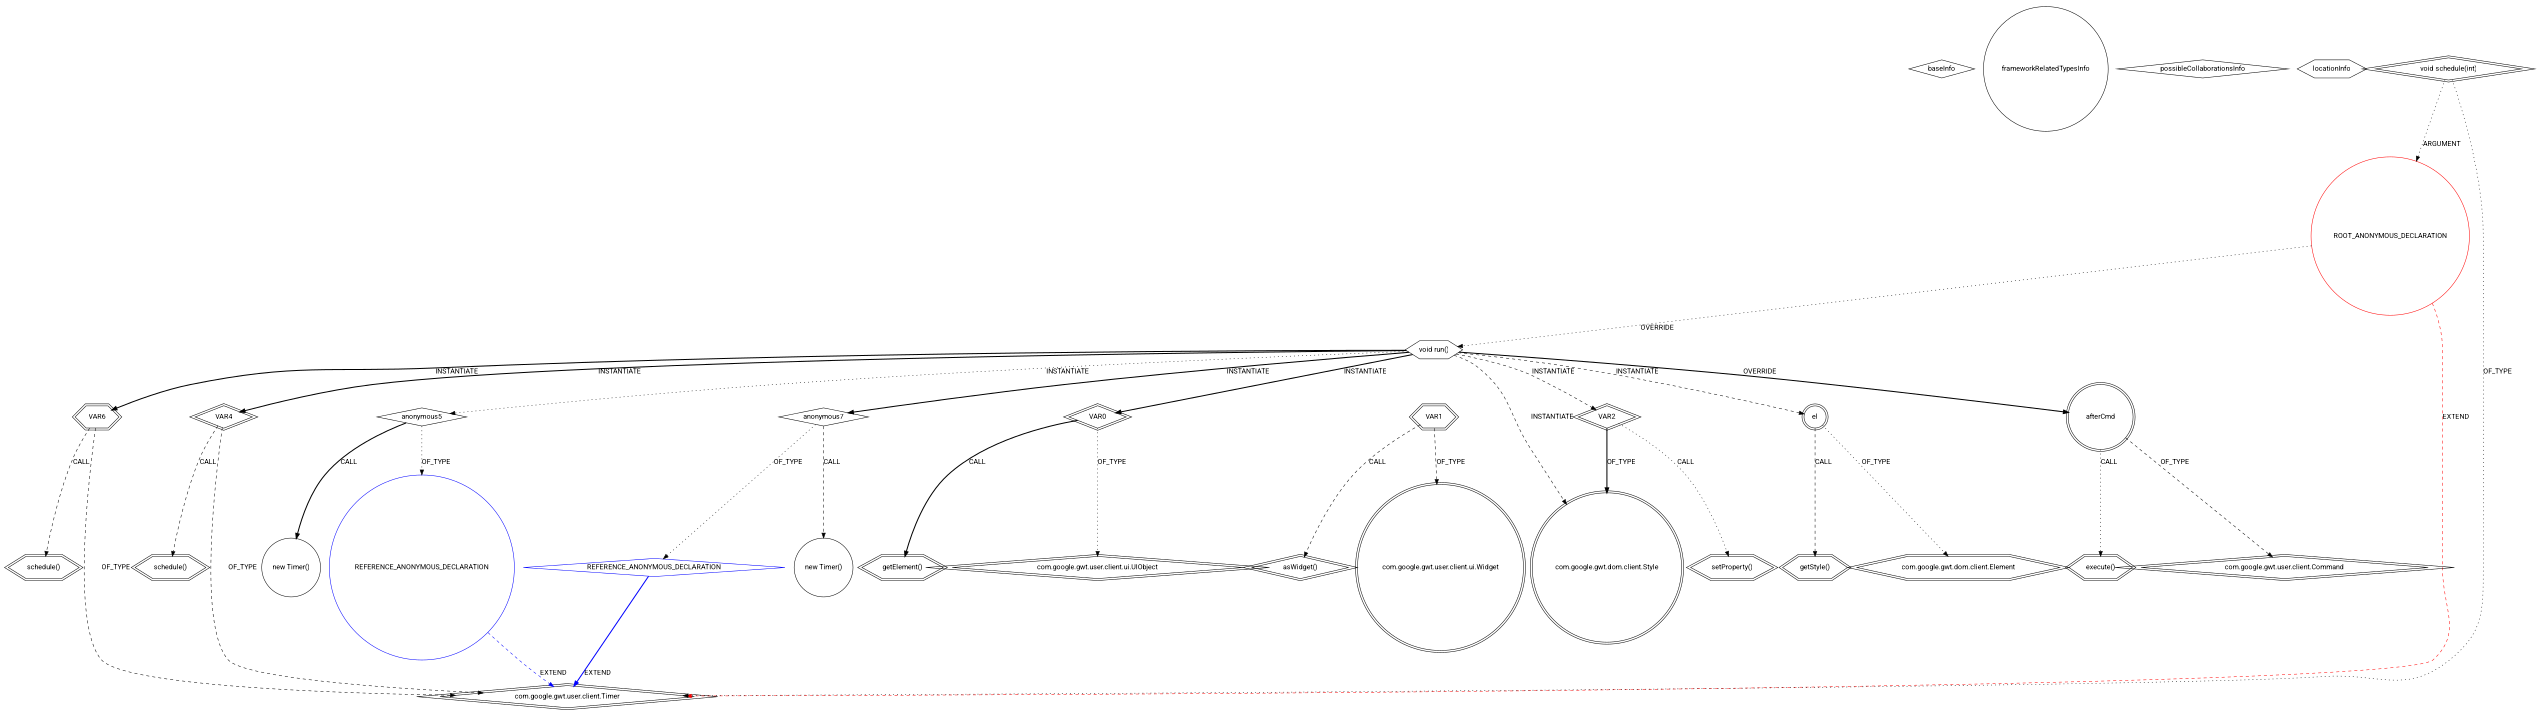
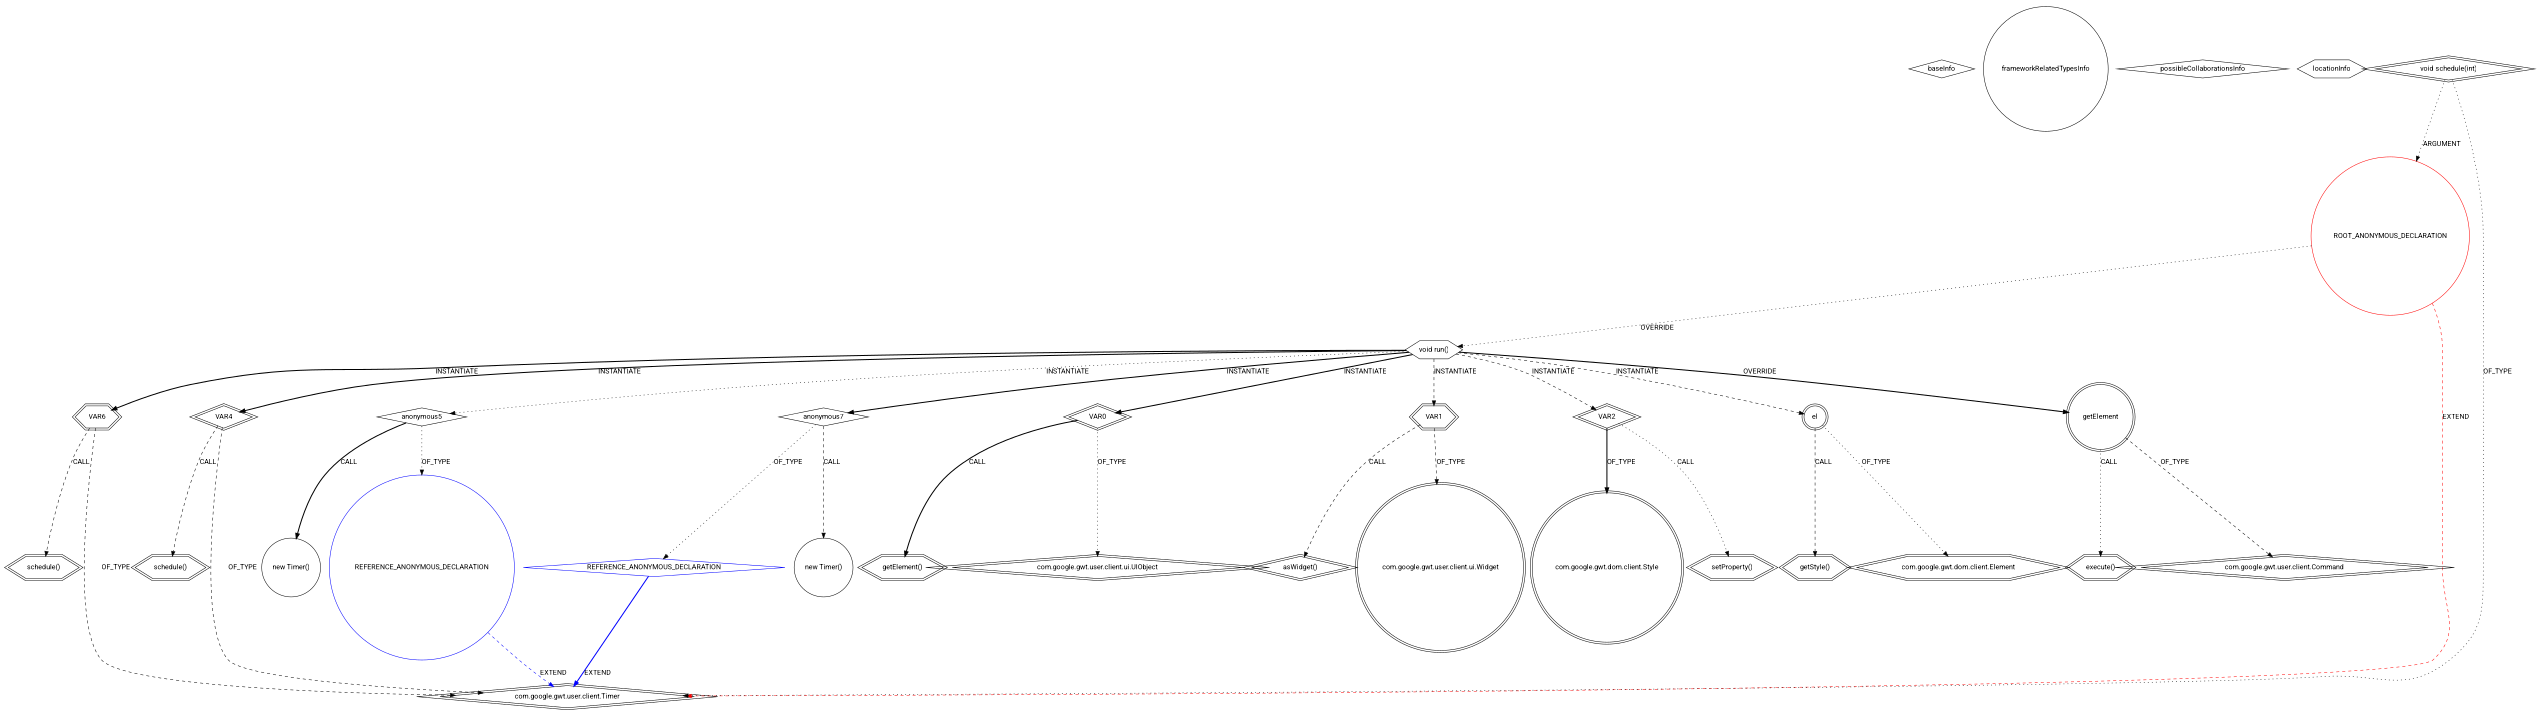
(2101, 417) -> (2101, 417)
(1516, 421) -> (1434, 380)
